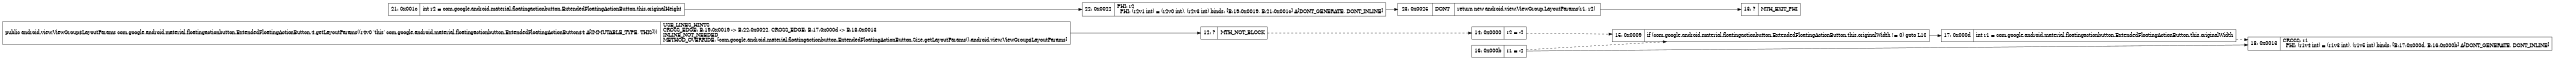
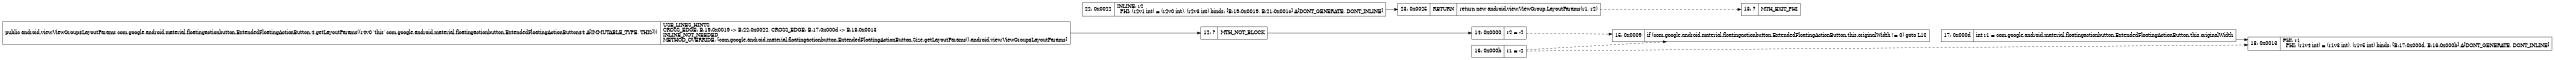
(1126, 7) -> (1131, 7)
(536, 9) -> none
(1442, 9) -> (1443, 9)
(1669, 9) -> (1669, 9)
(1368, 33) -> (1368, 33)
(1934, 36) -> none
(2240, 40) -> (2240, 40)
(2296, 41) -> (2292, 41)
(1885, 48) -> (1885, 48)
